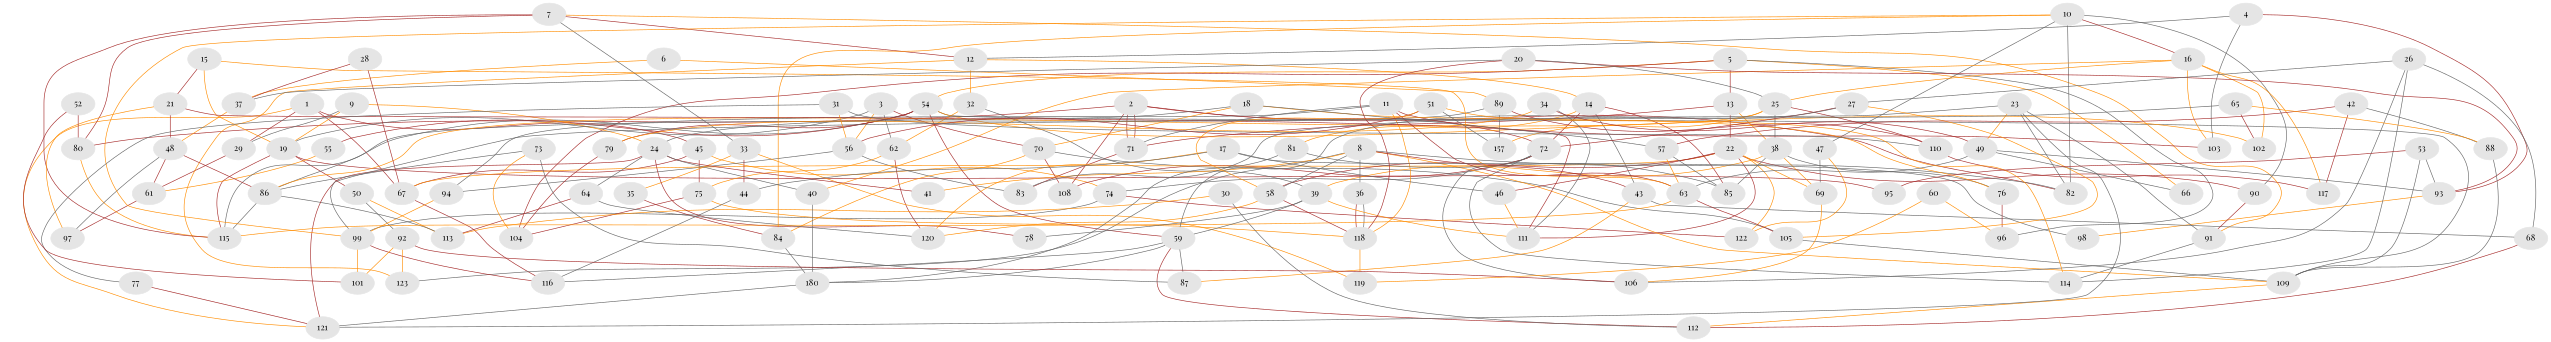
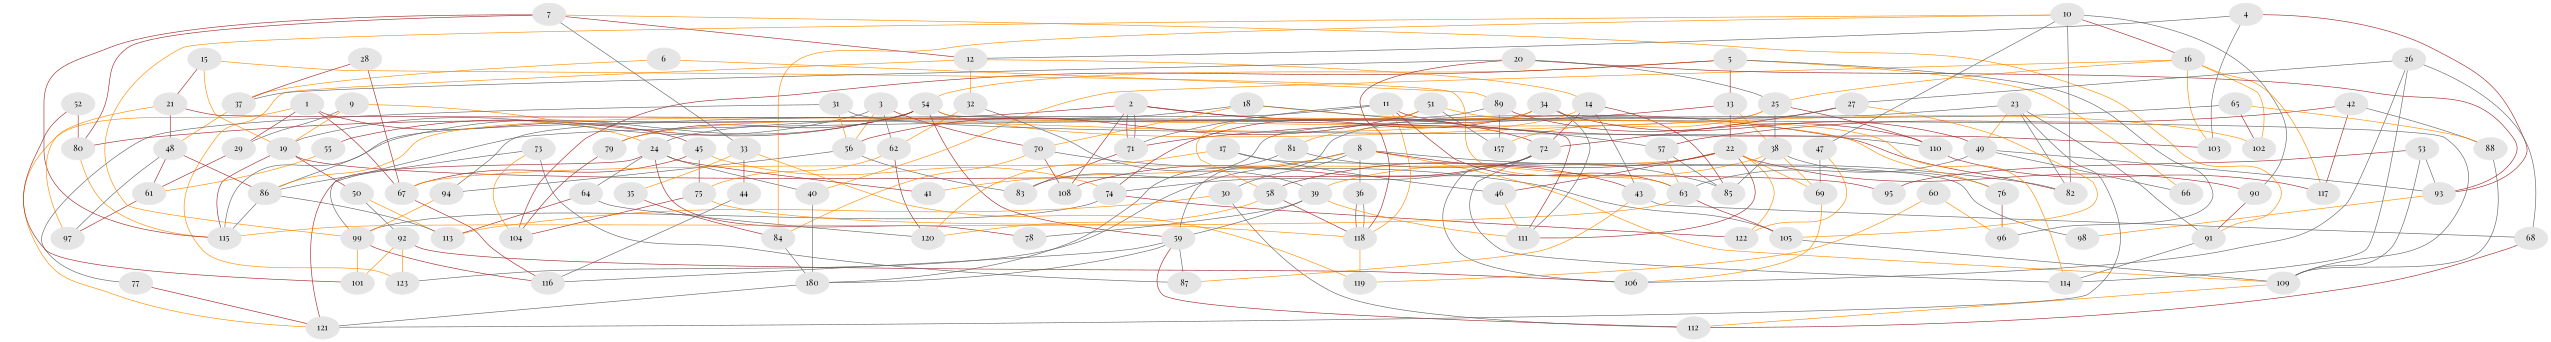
none -> (1319, 121)
(983, 169) -> none
(1315, 171) -> (1292, 171)
